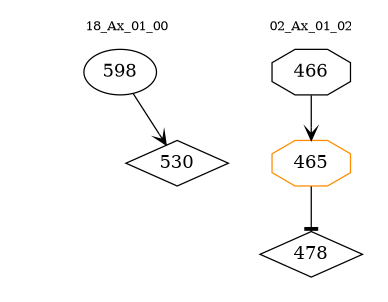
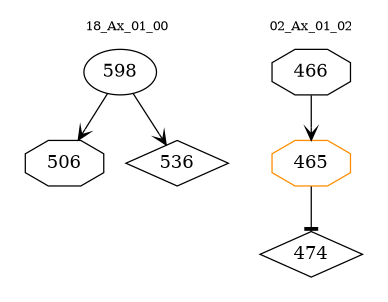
none -> (65, 163)
(177, 163) -> (177, 163)
(311, 254) -> (311, 254)
